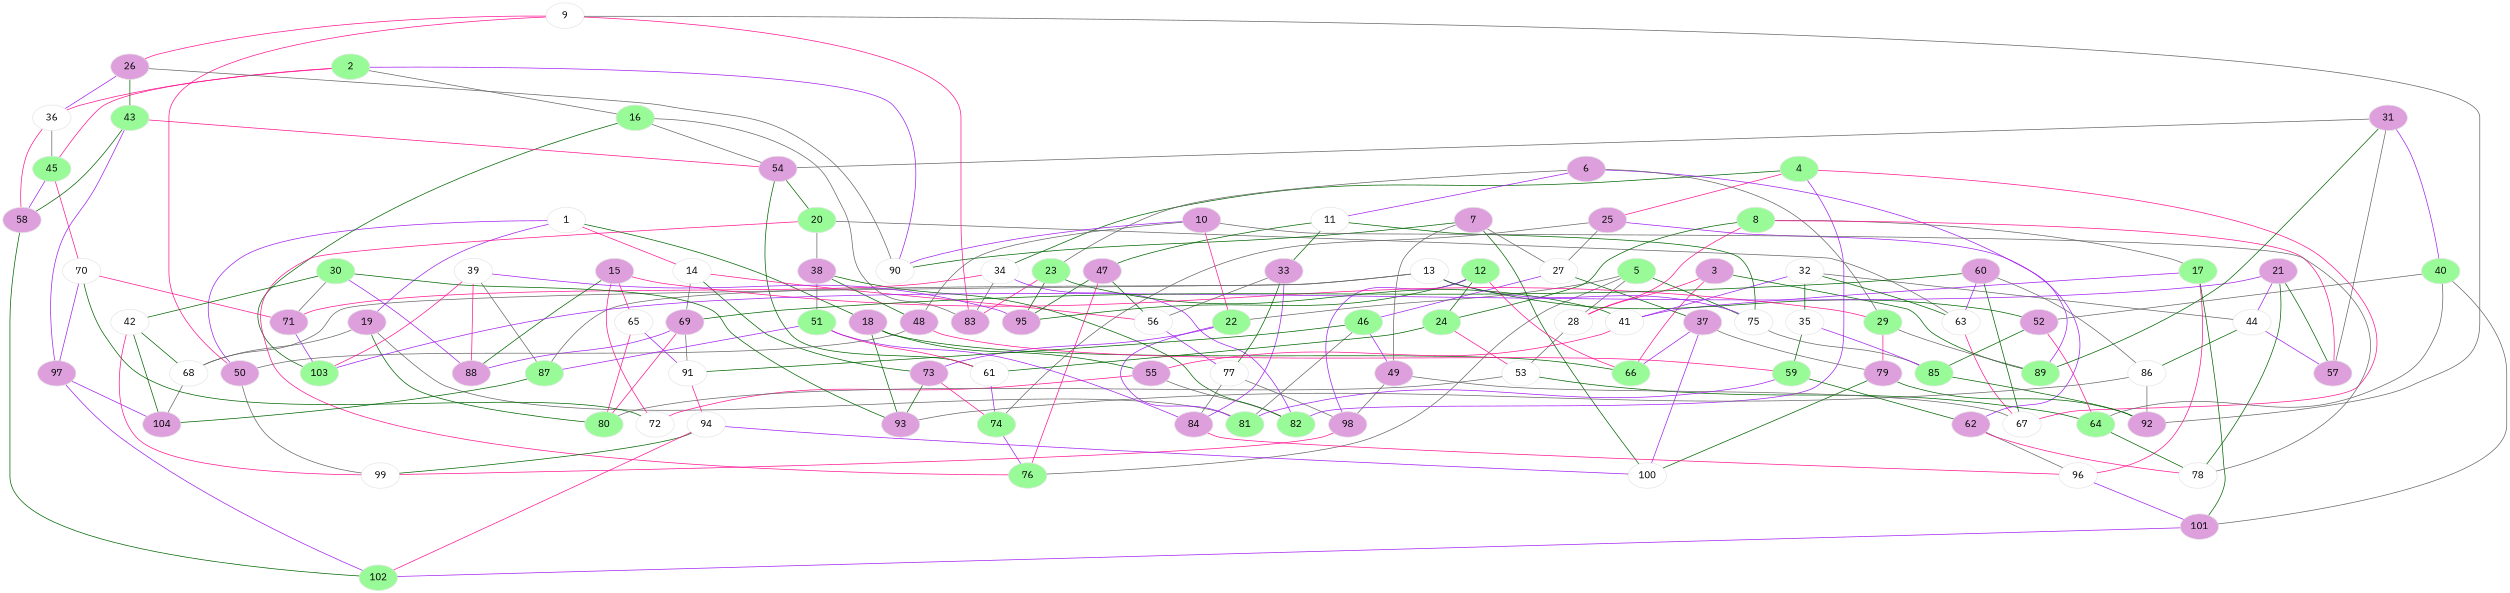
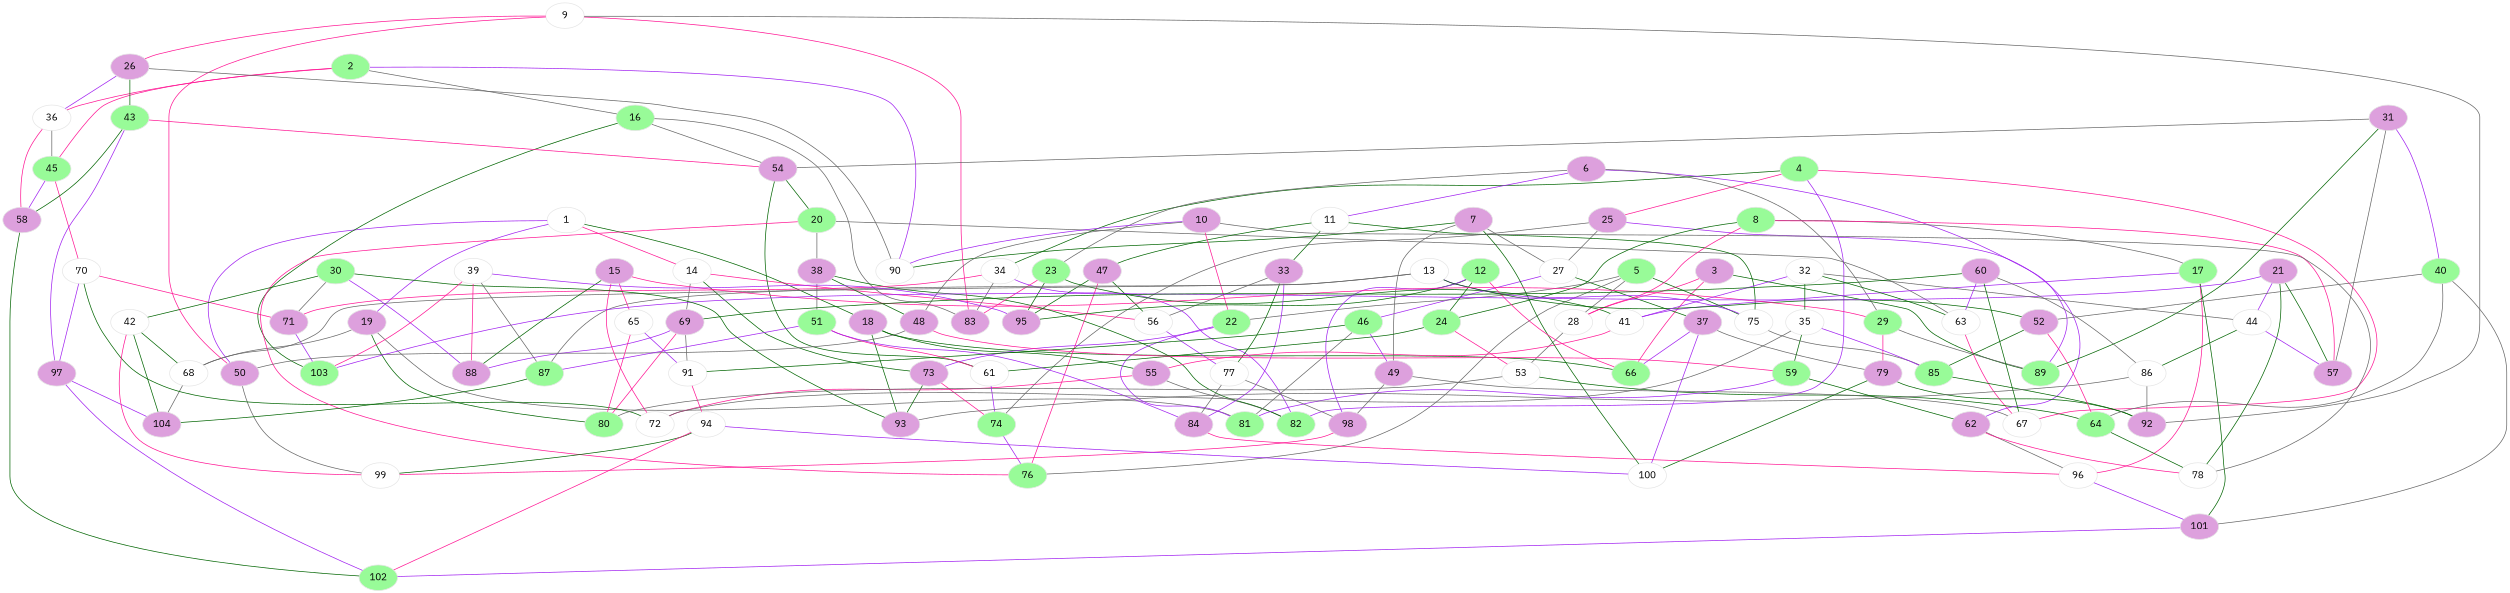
none -> (1264, 400)
